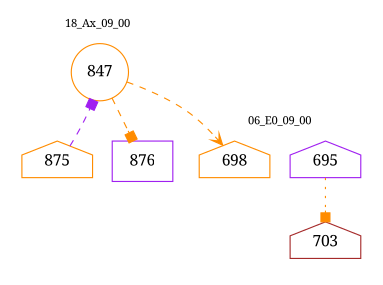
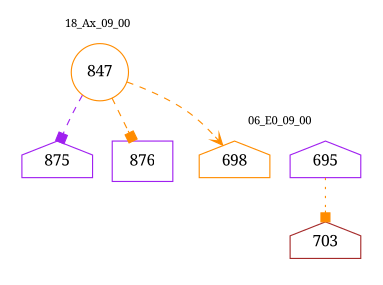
(80, 129) -> (73, 113)
(57, 161) -> (57, 161)
